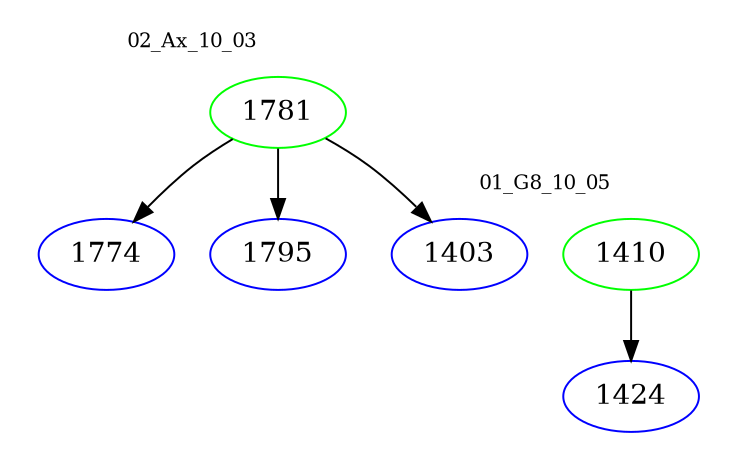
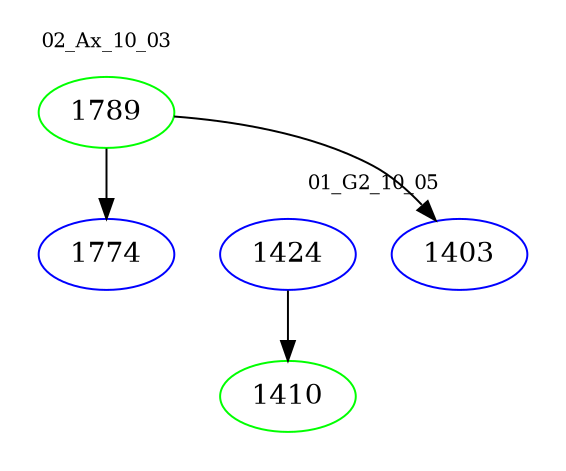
(278, 112) -> (106, 112)
(545, 184) -> (374, 184)
(278, 254) -> none
(631, 316) -> (288, 316)
